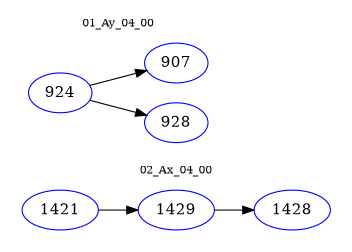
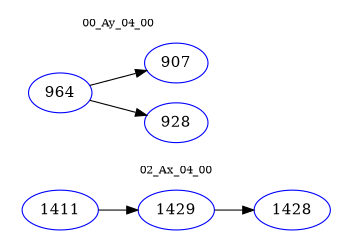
(118, 24) -> (118, 24)
(60, 93) -> (60, 93)
(60, 210) -> (60, 210)
